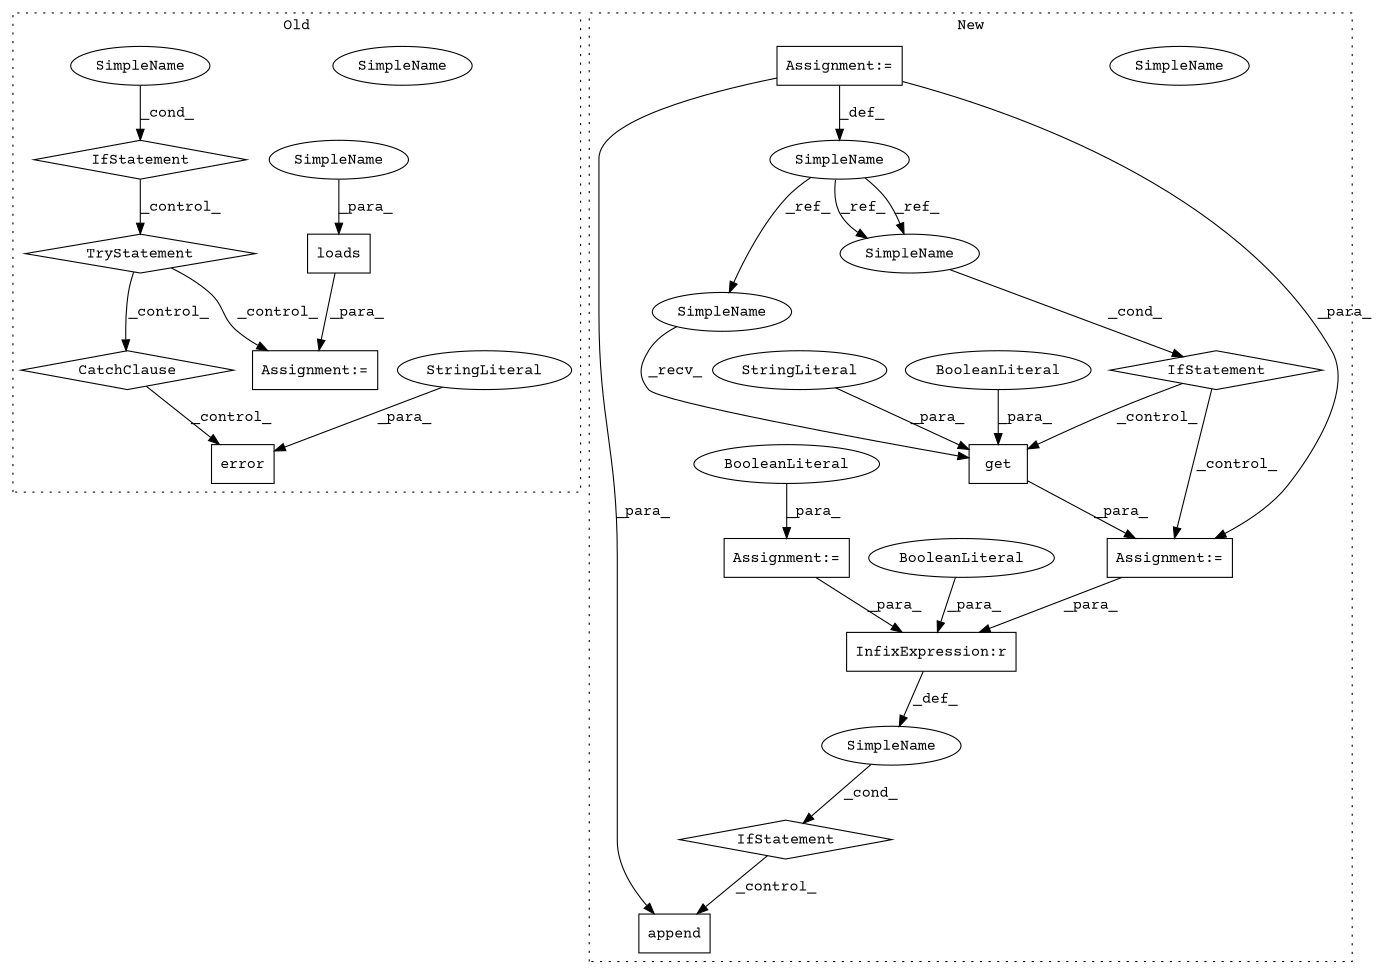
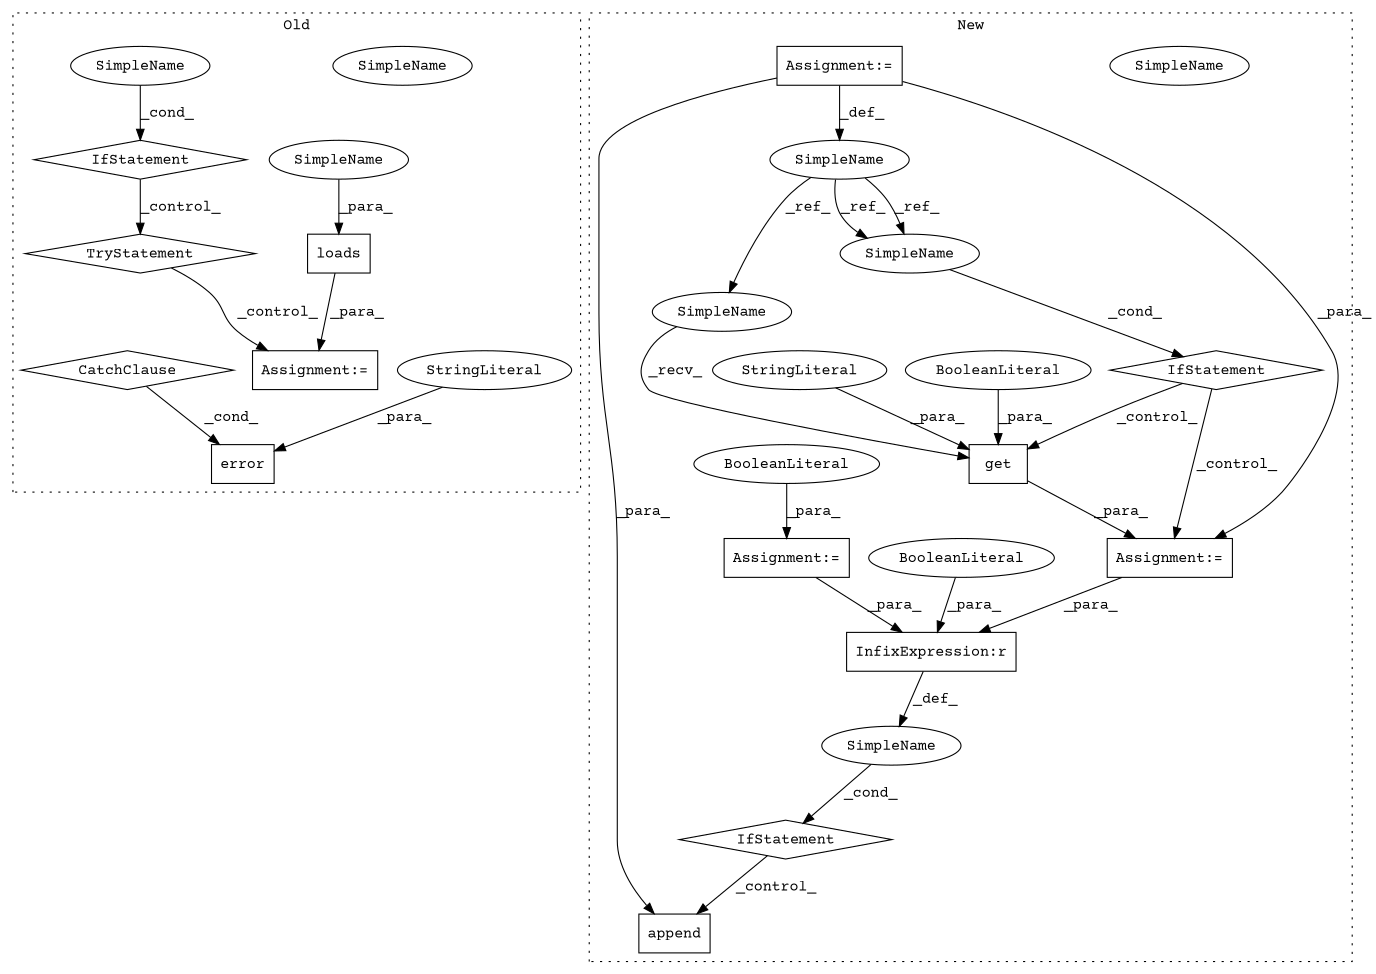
(127, 305) -> none
(231, 417) -> (231, 417)
